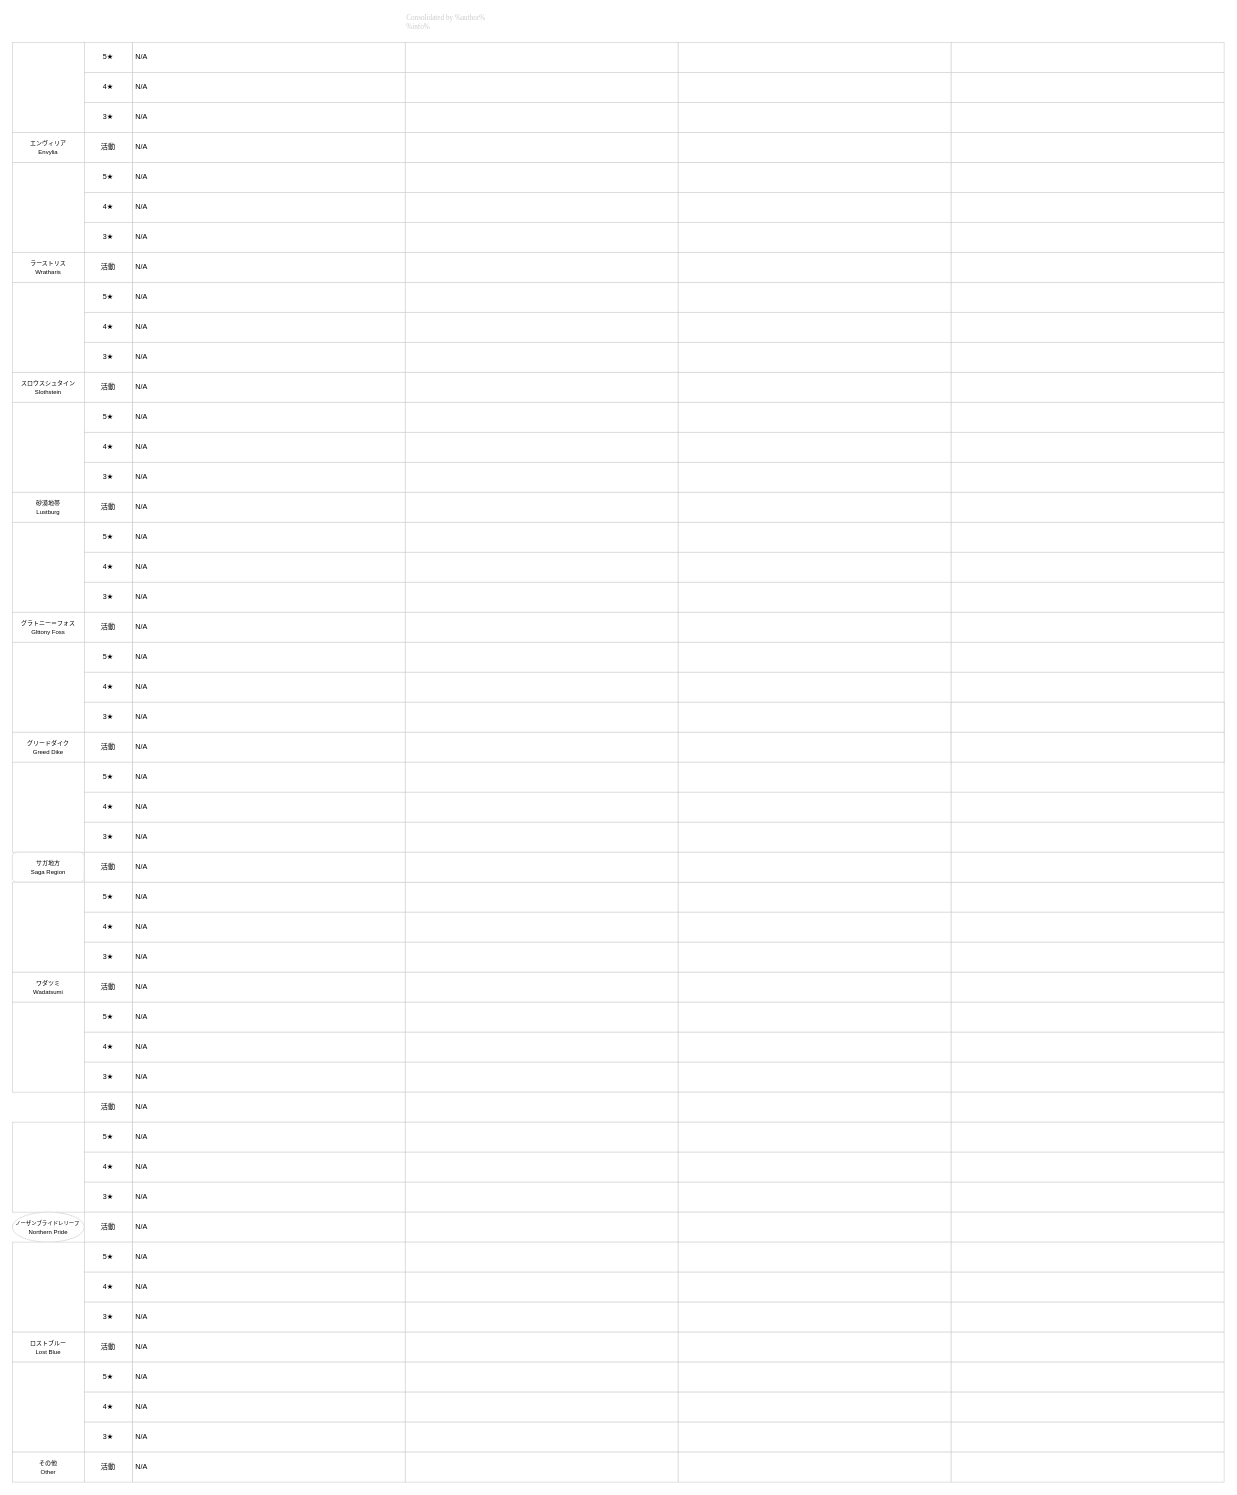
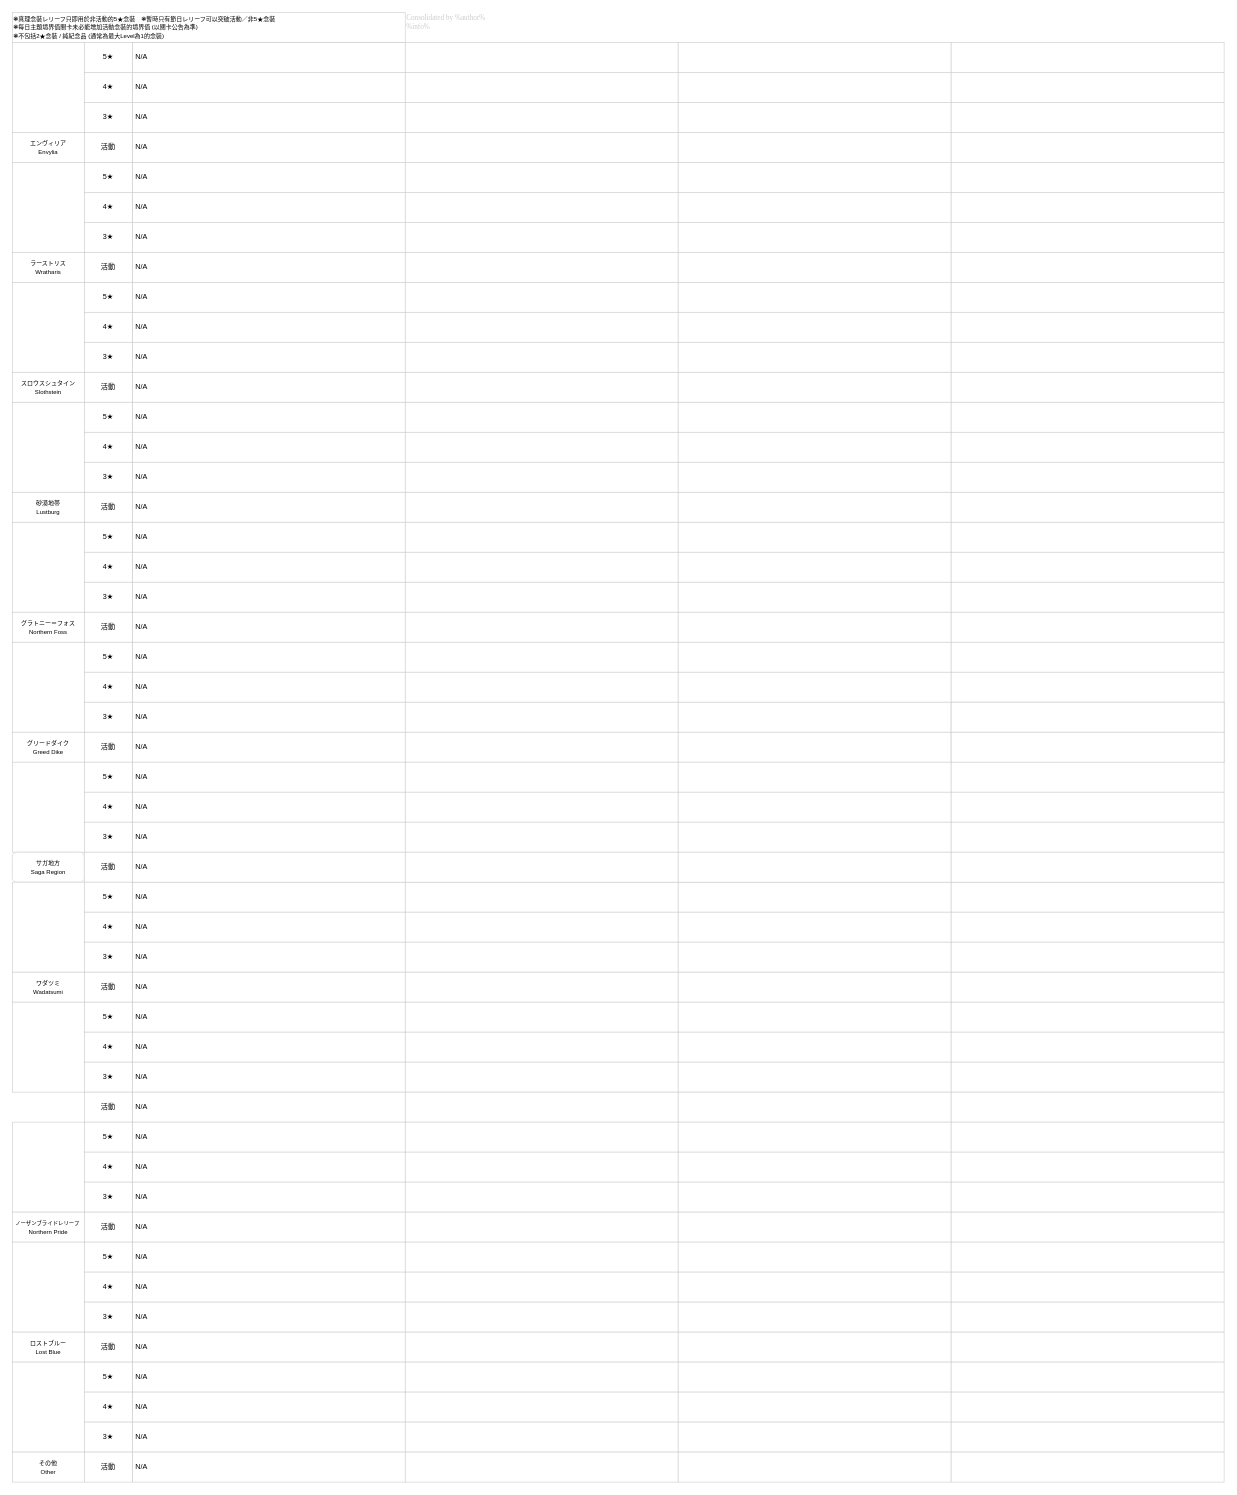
none -> (209, 27)
(48, 627) -> (48, 627)
(48, 1227) -> (48, 1227)
